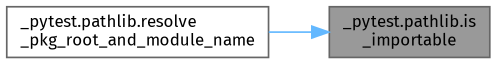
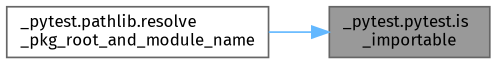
(410, 32) -> (410, 32)
